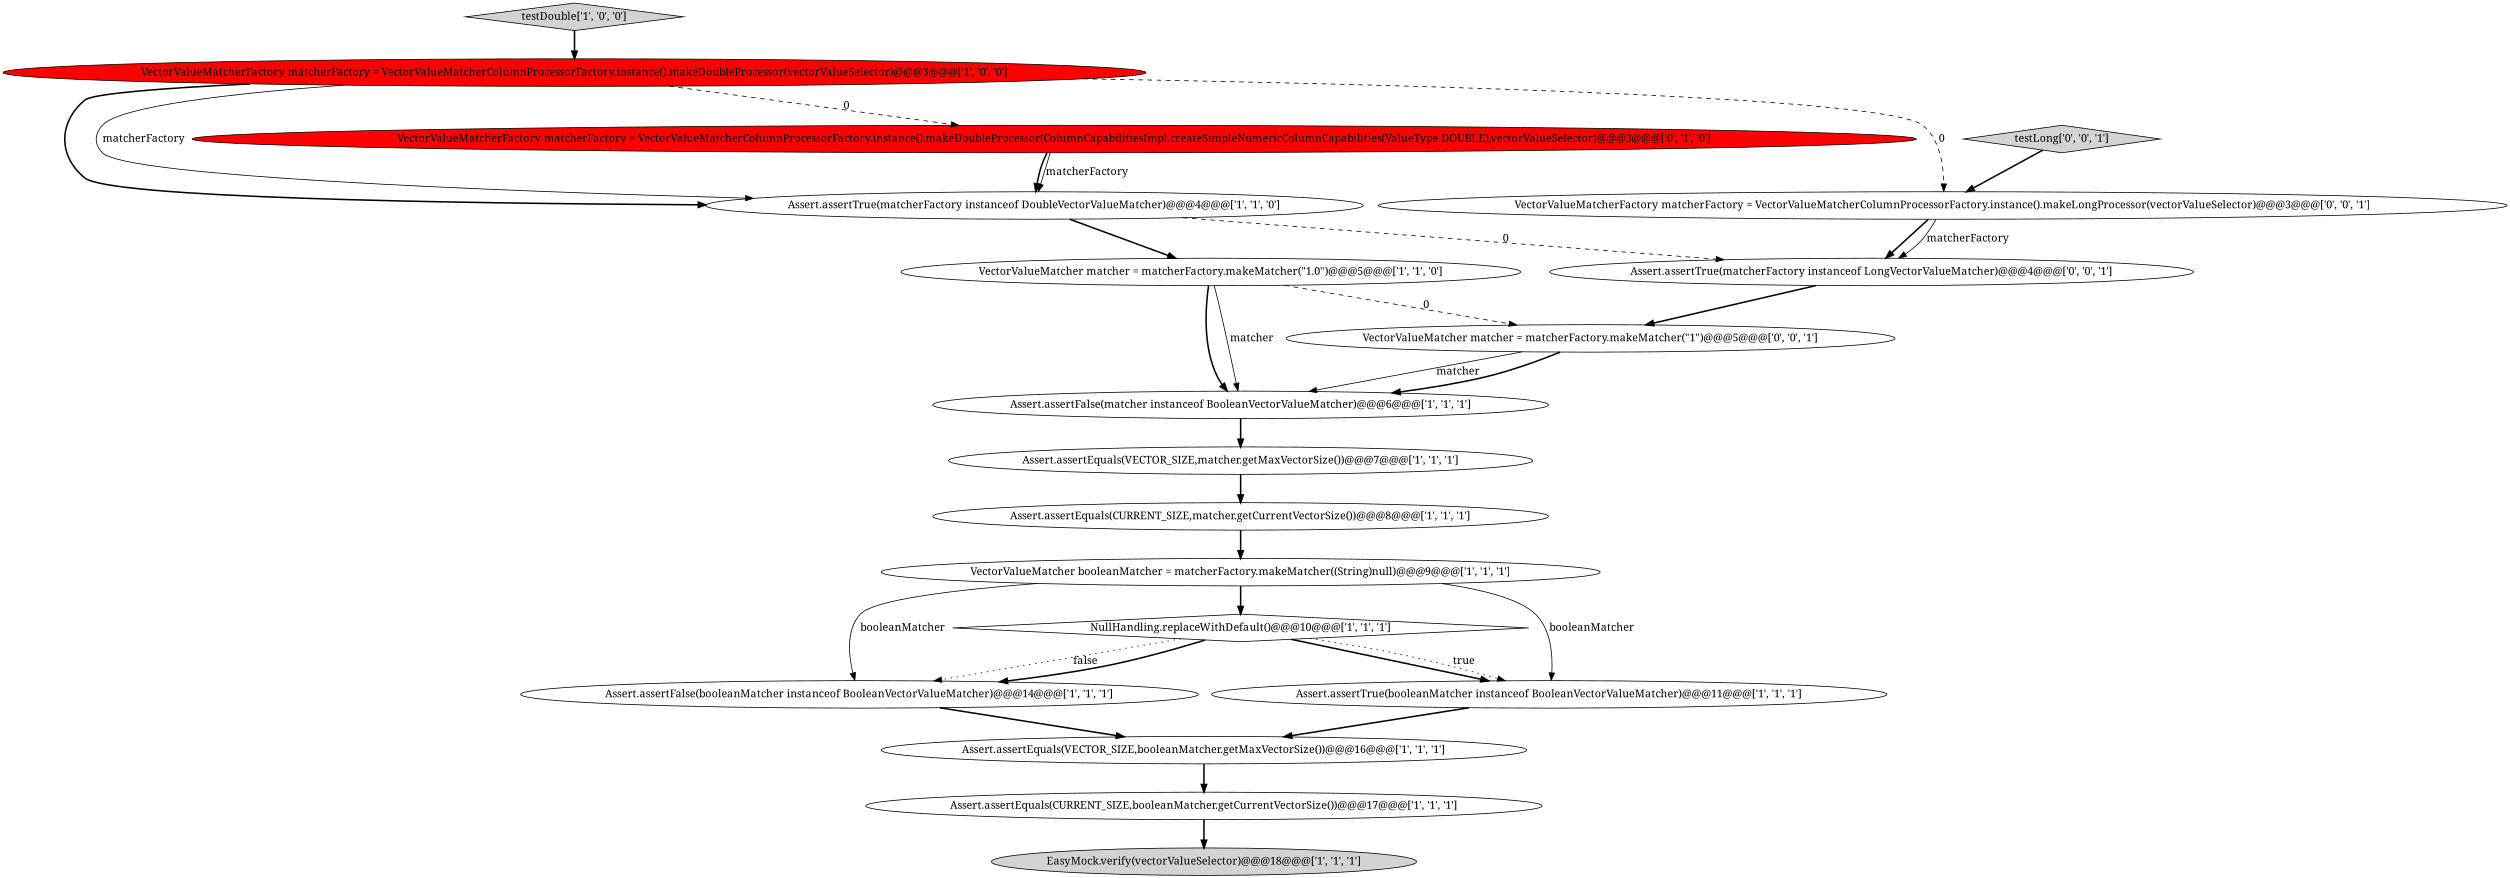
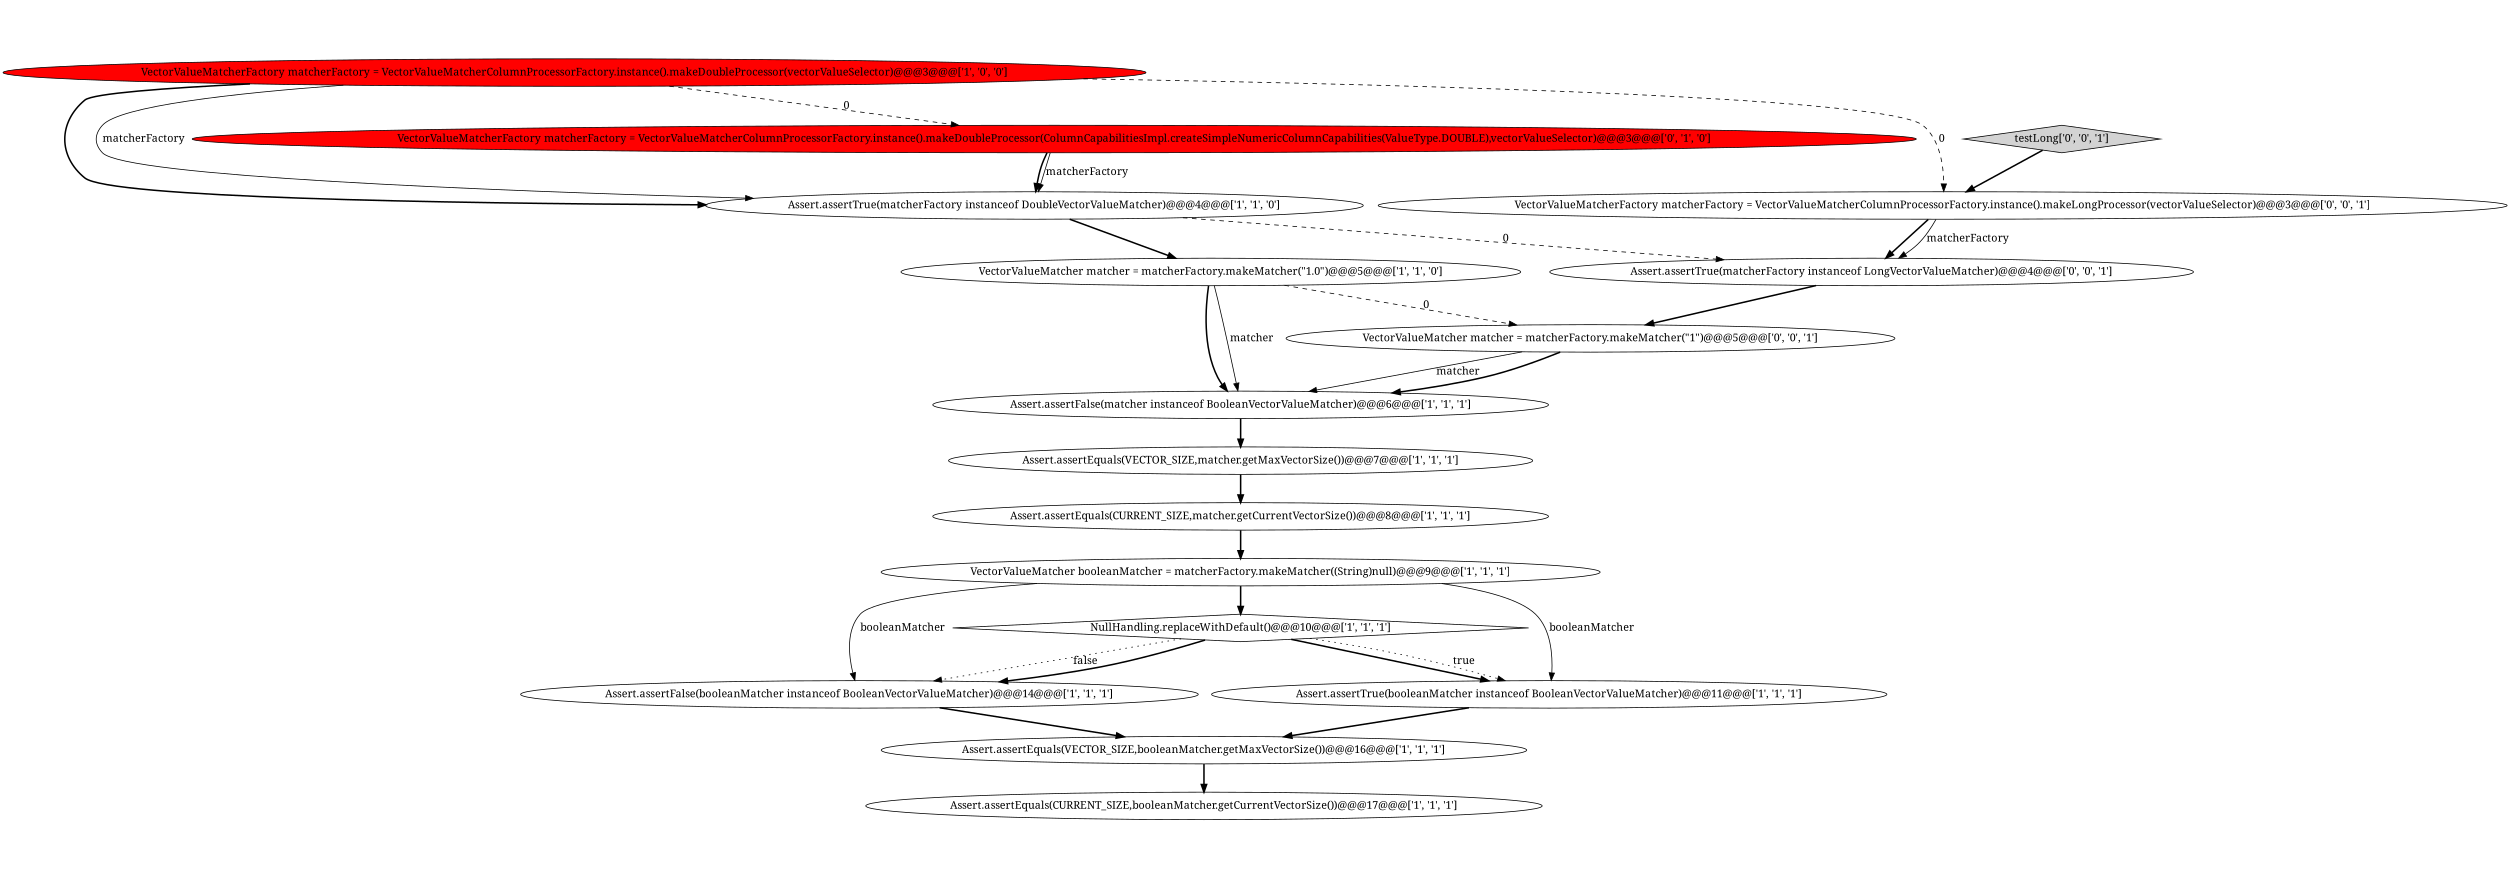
(575, 17) -> none
(1204, 862) -> none
